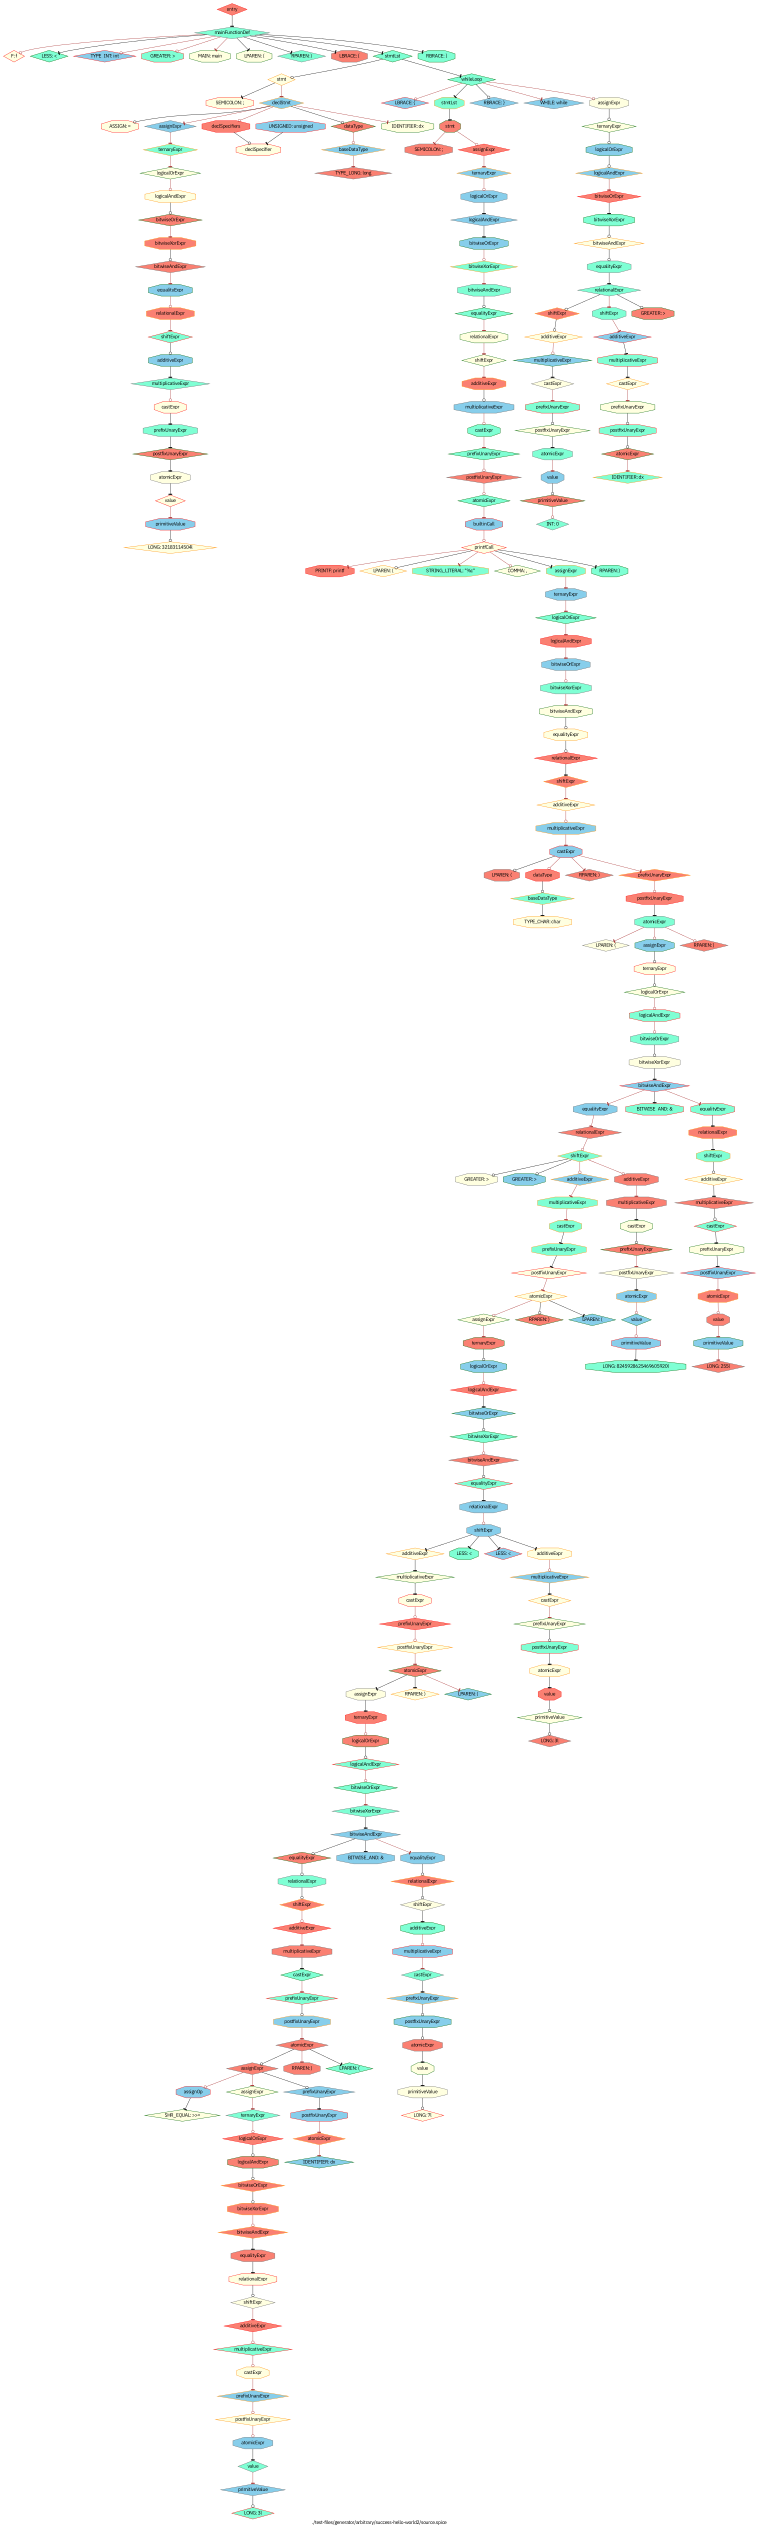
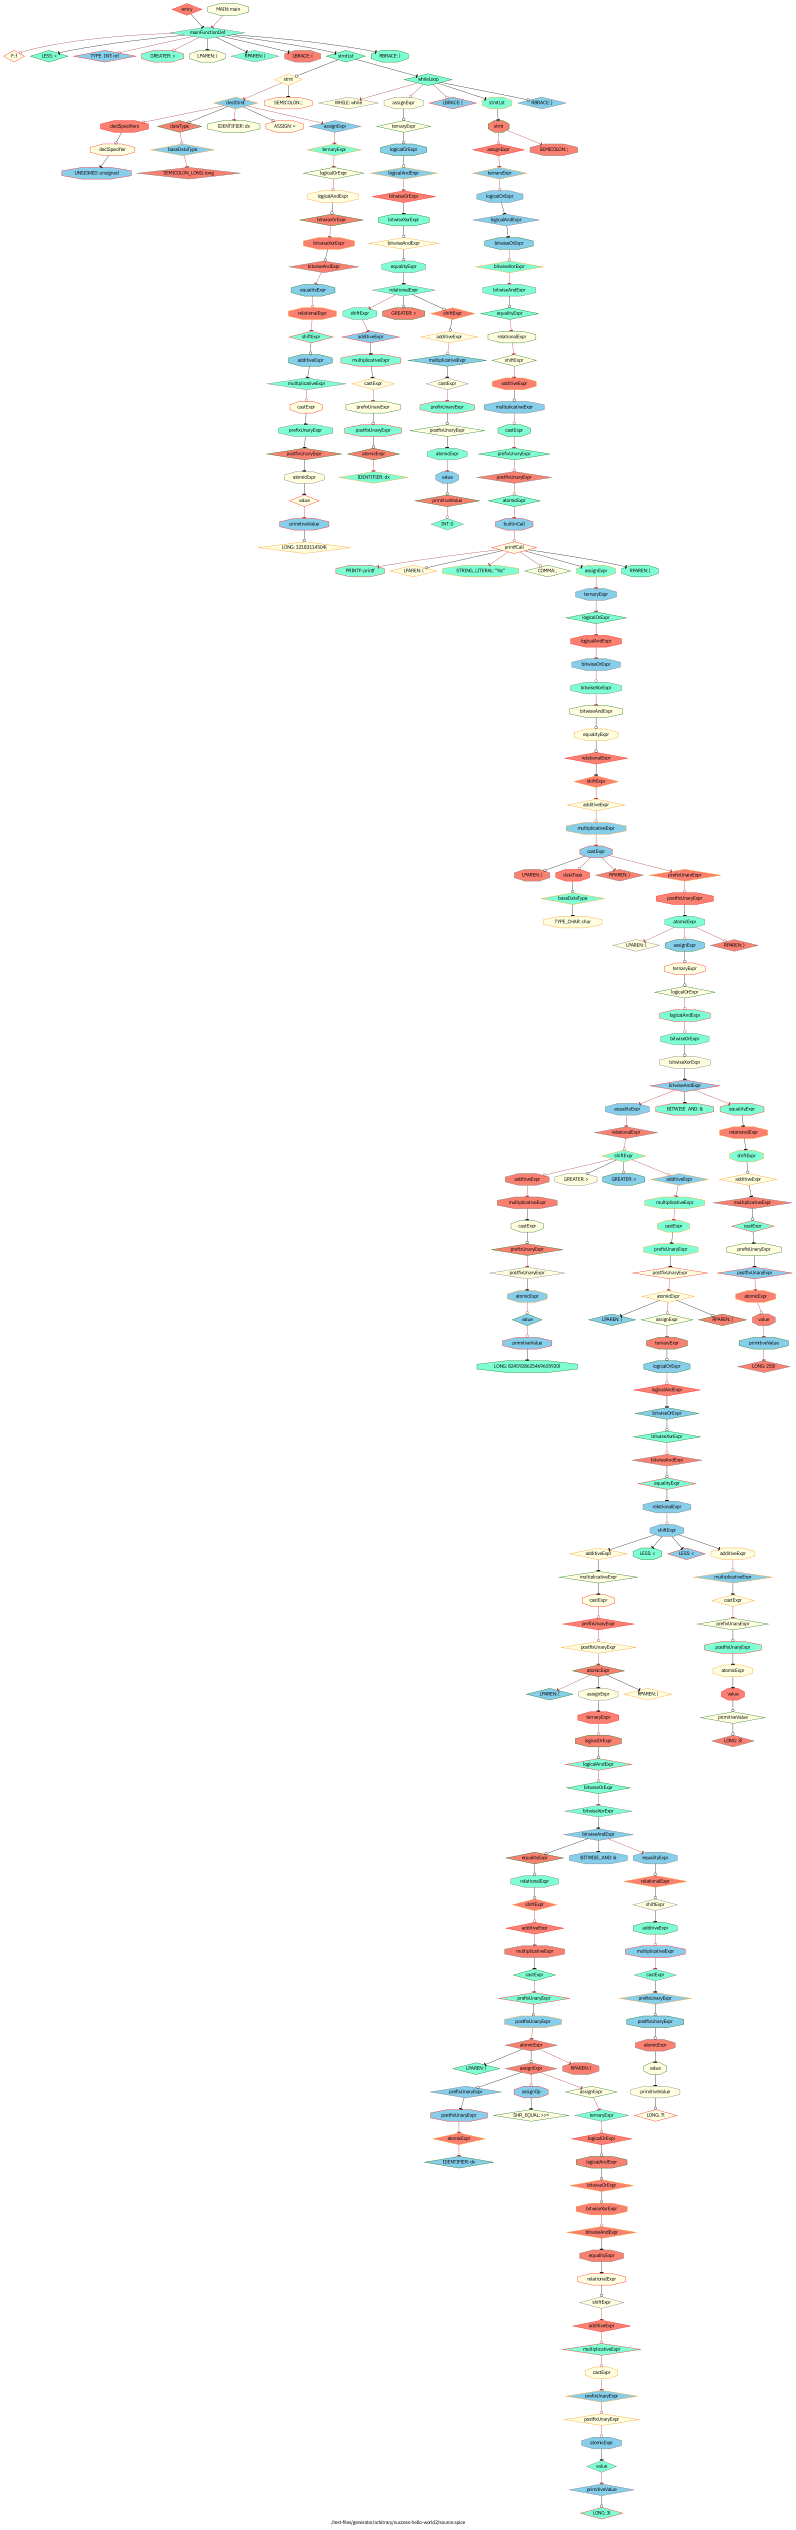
(222, 44) -> (218, 21)
(554, 103) -> (348, 103)
(275, 138) -> (105, 161)
(353, 173) -> (189, 173)
(330, 571) -> (360, 571)
